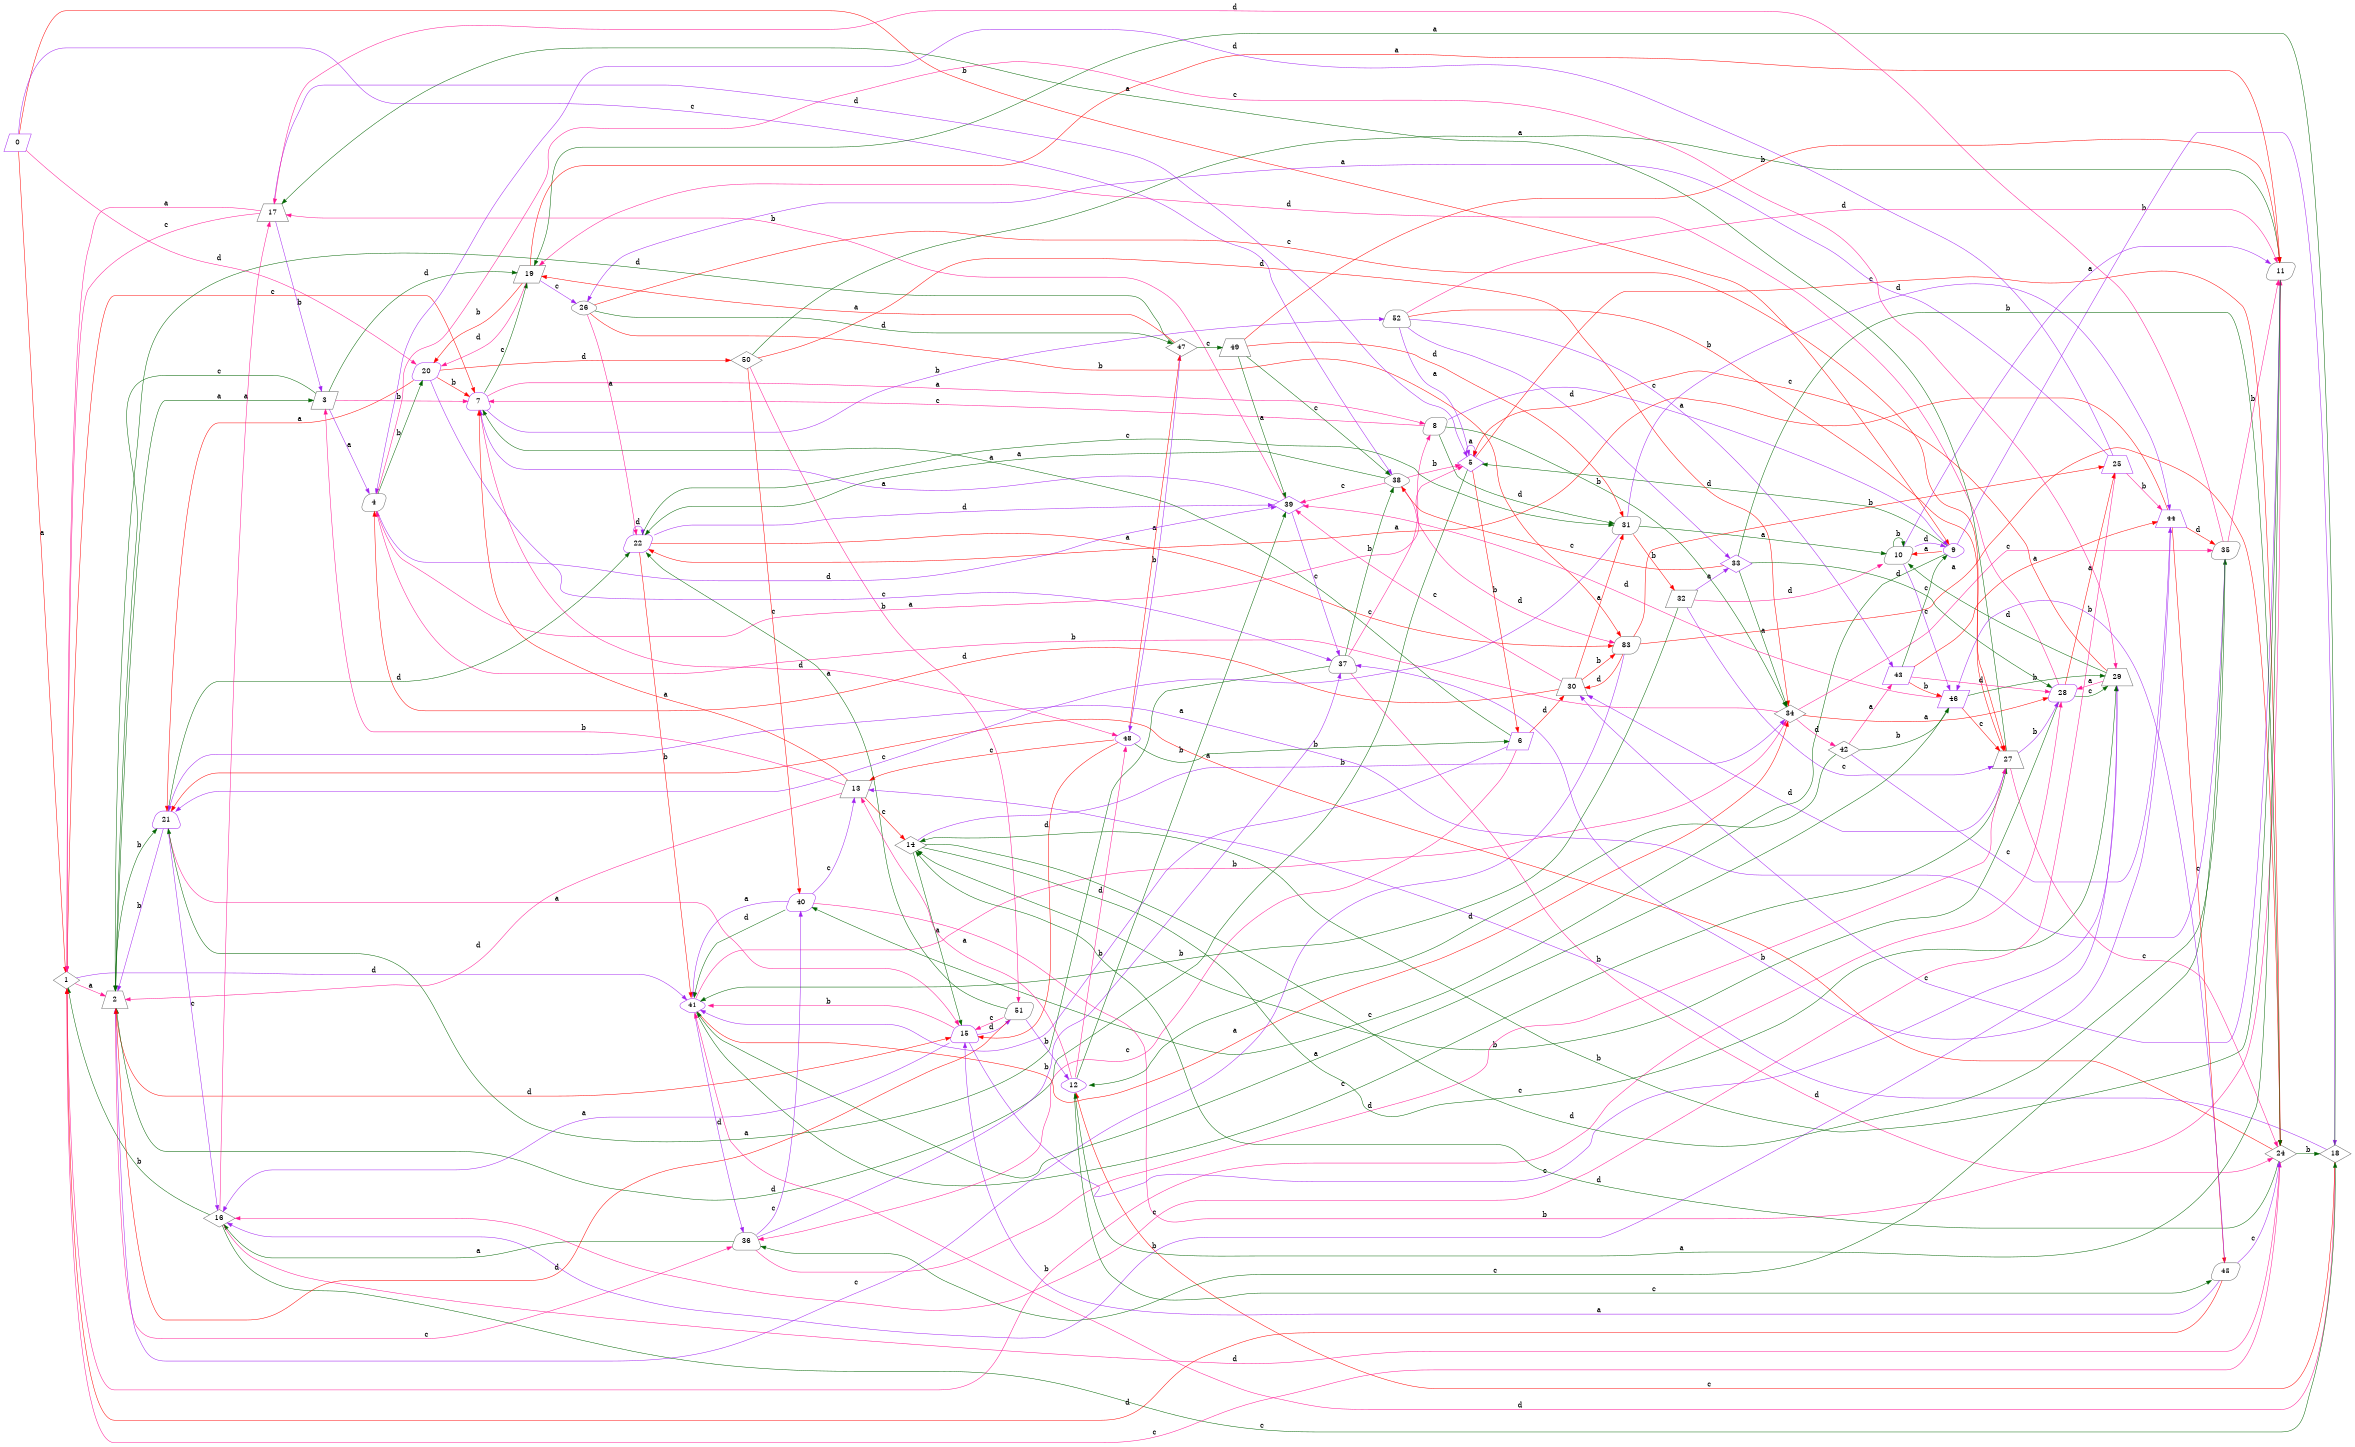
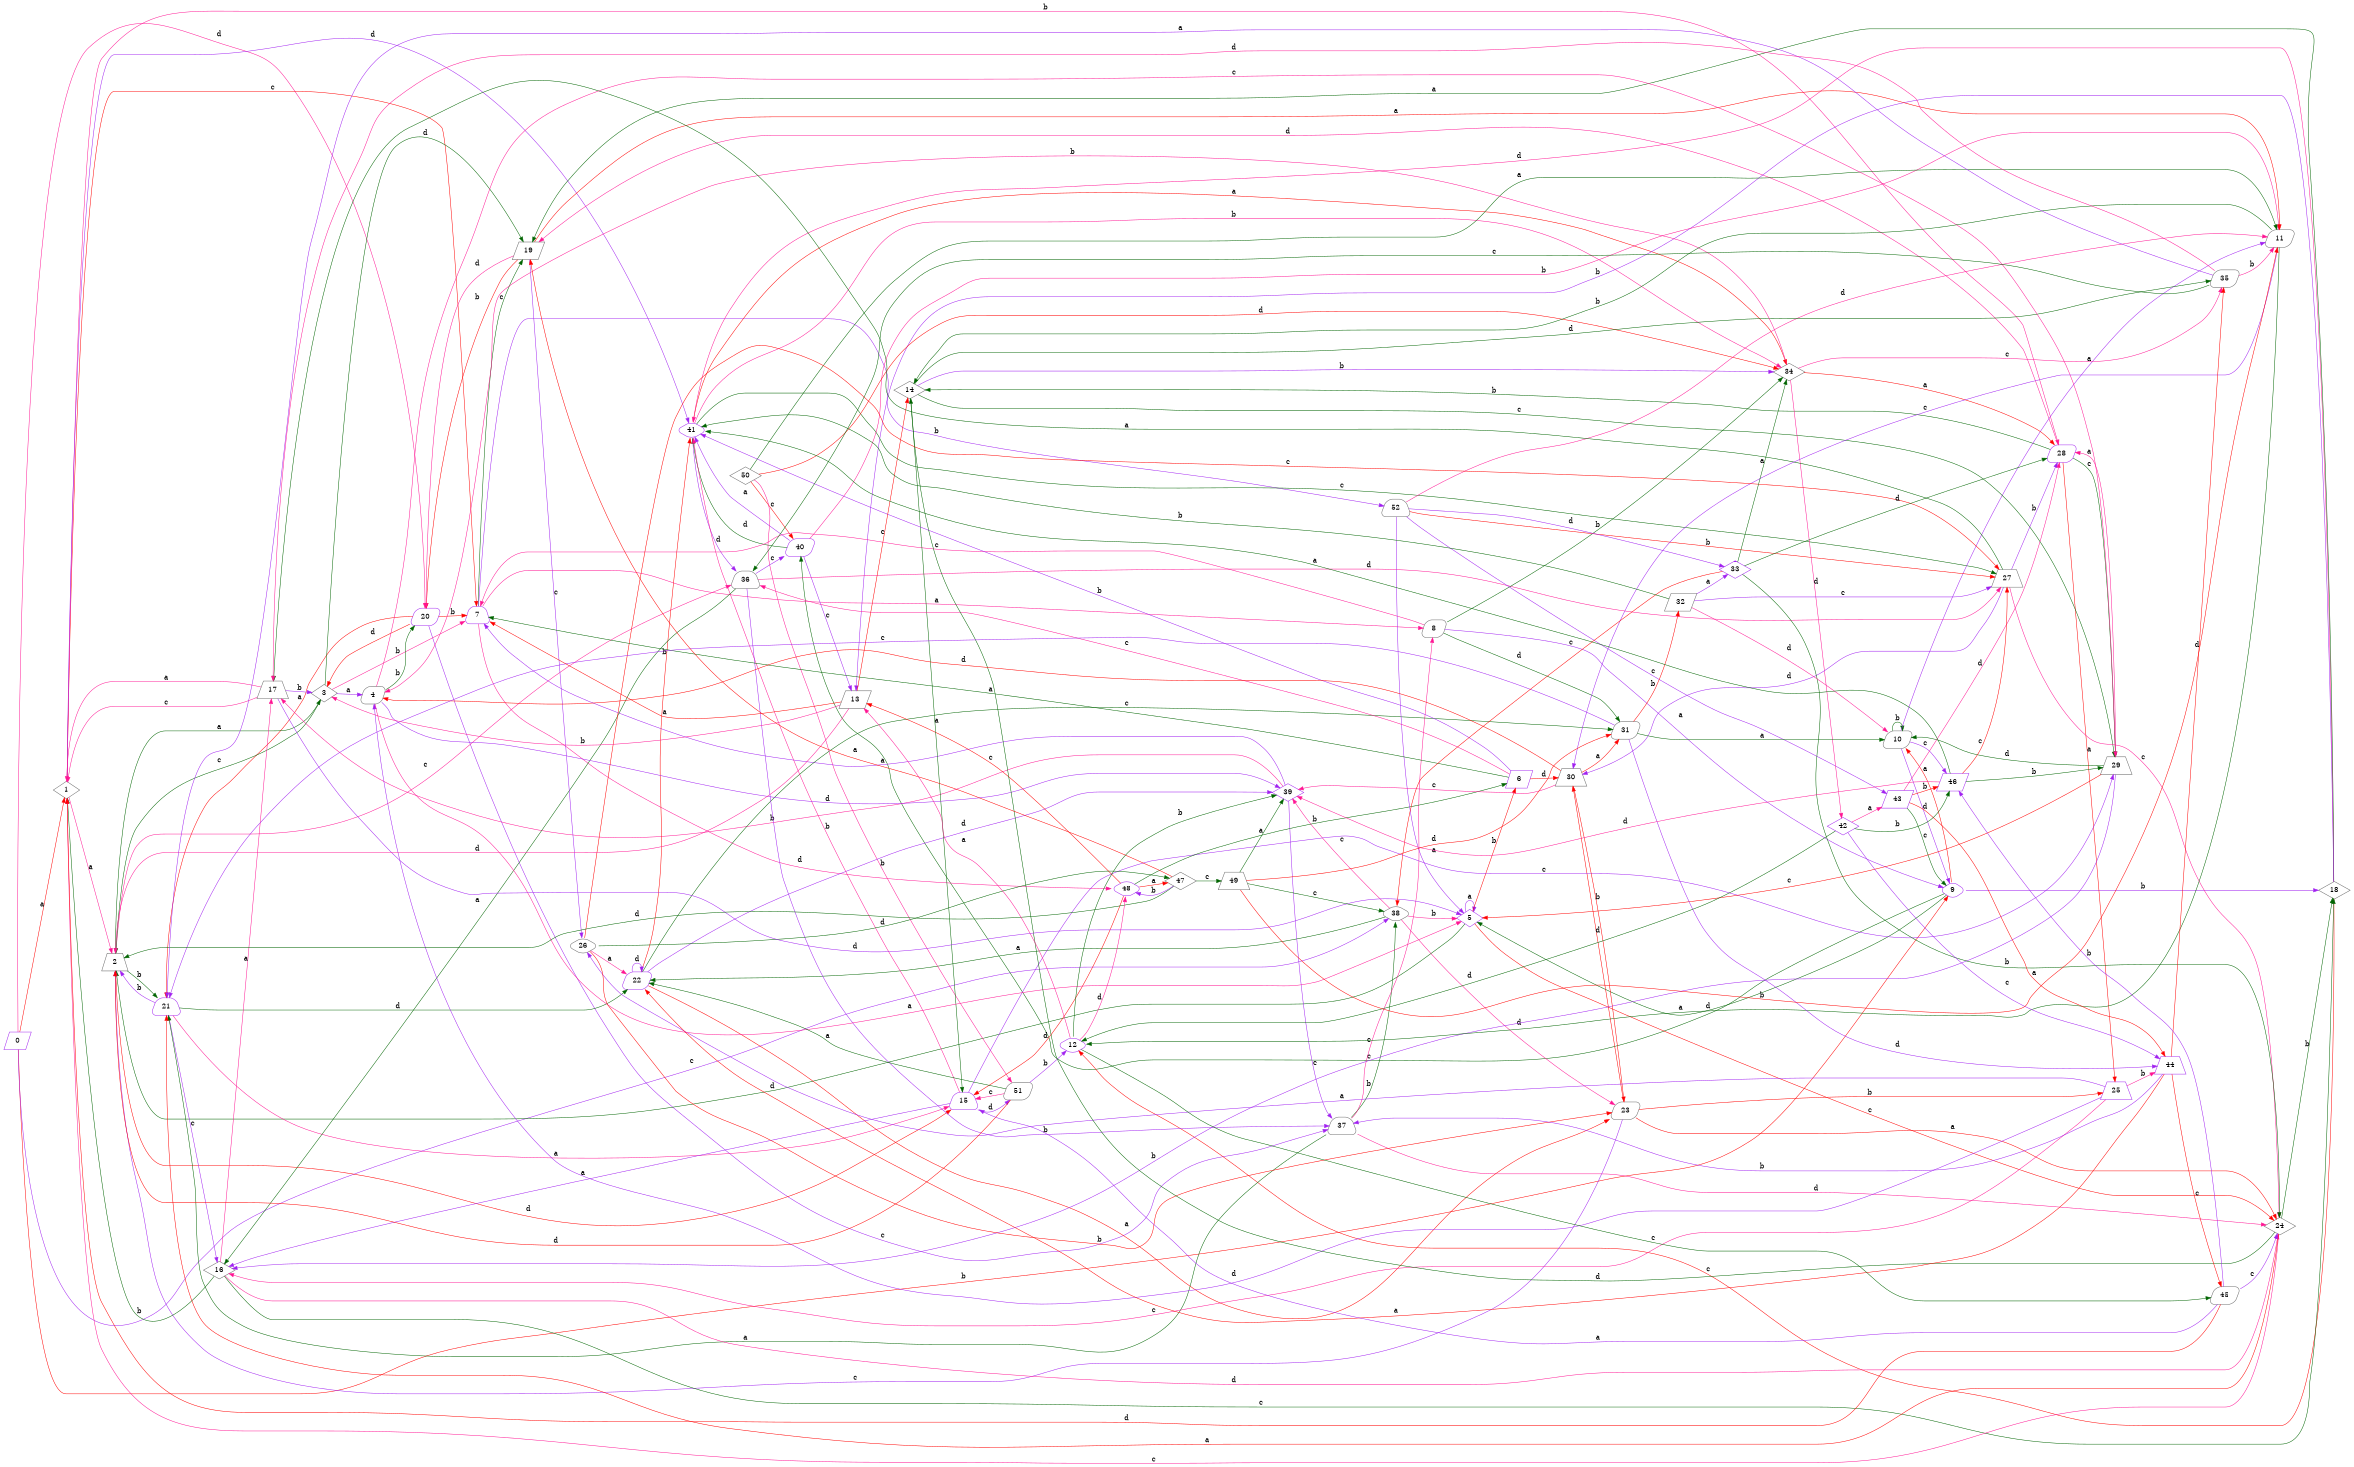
(583, 361) -> (364, 647)
(325, 400) -> (324, 693)
(1627, 645) -> (1626, 1111)
(1844, 750) -> (1843, 826)
